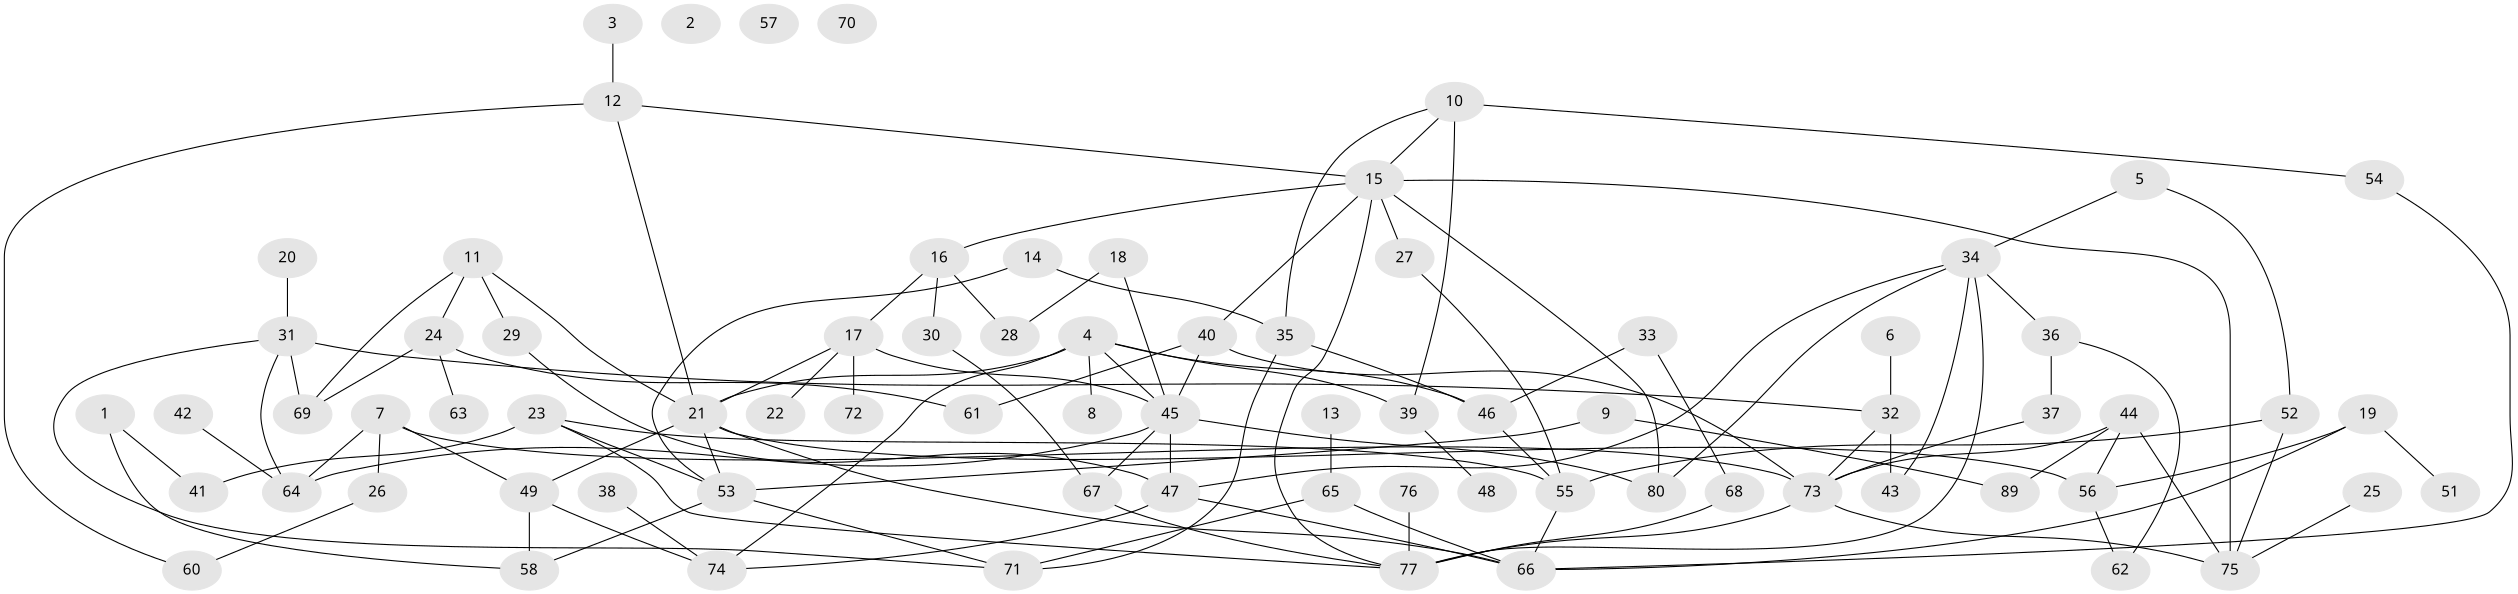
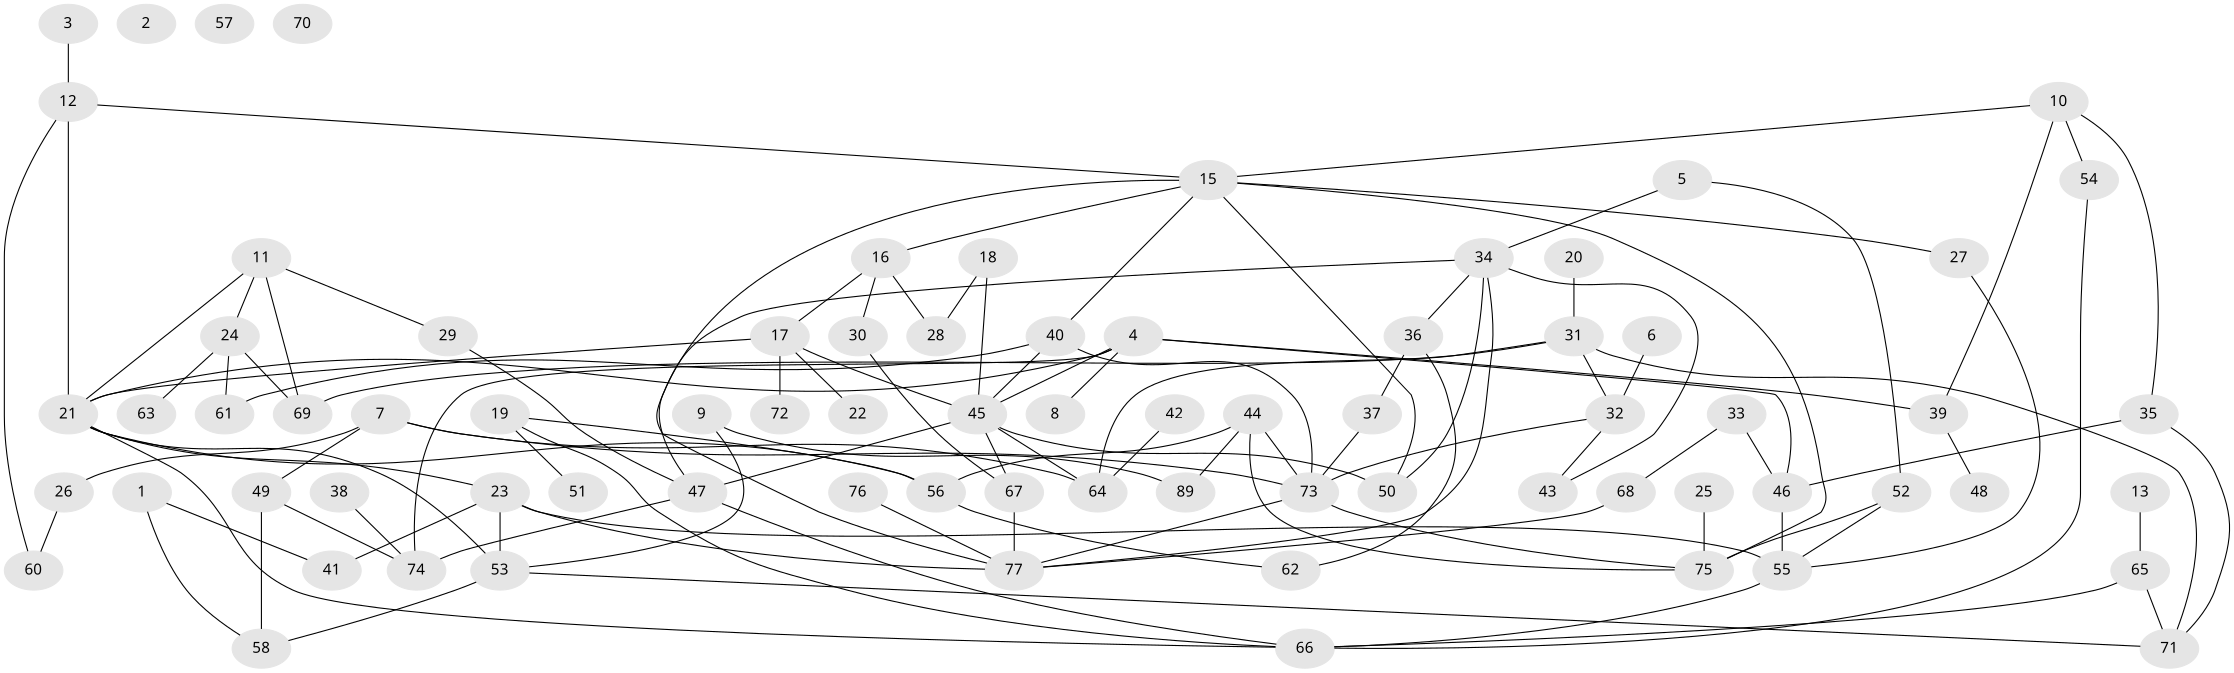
(1033, 258) -> none
(634, 443) -> (281, 460)
(1656, 492) -> (1387, 492)
